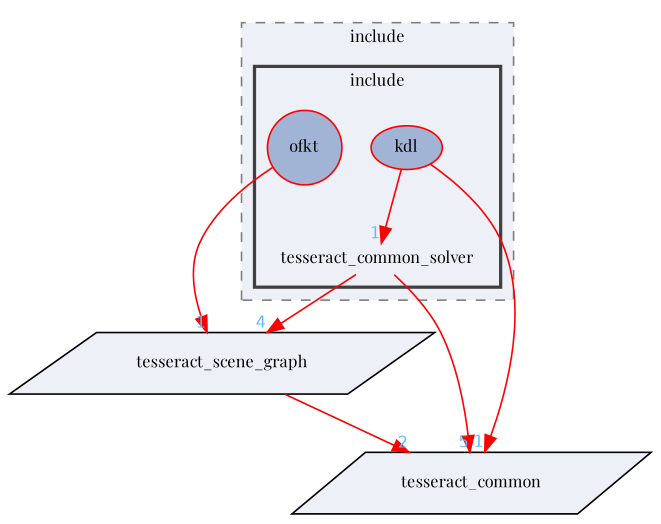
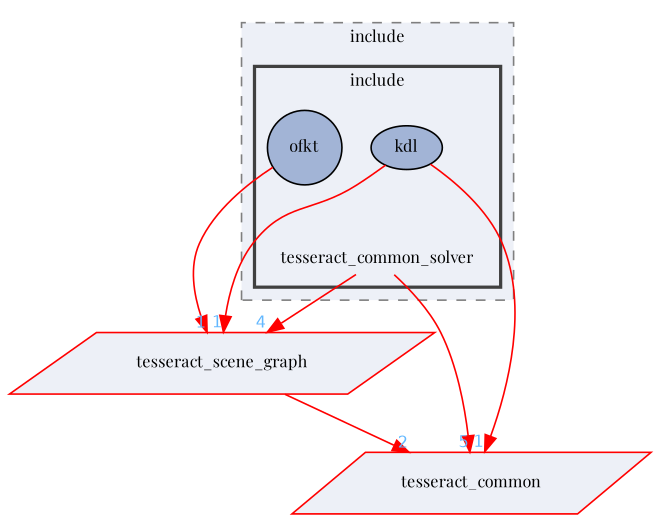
(305, 148) -> (305, 148)
(407, 148) -> (407, 148)
(393, 198) -> (282, 218)
(222, 363) -> (222, 363)
(472, 483) -> (472, 483)
